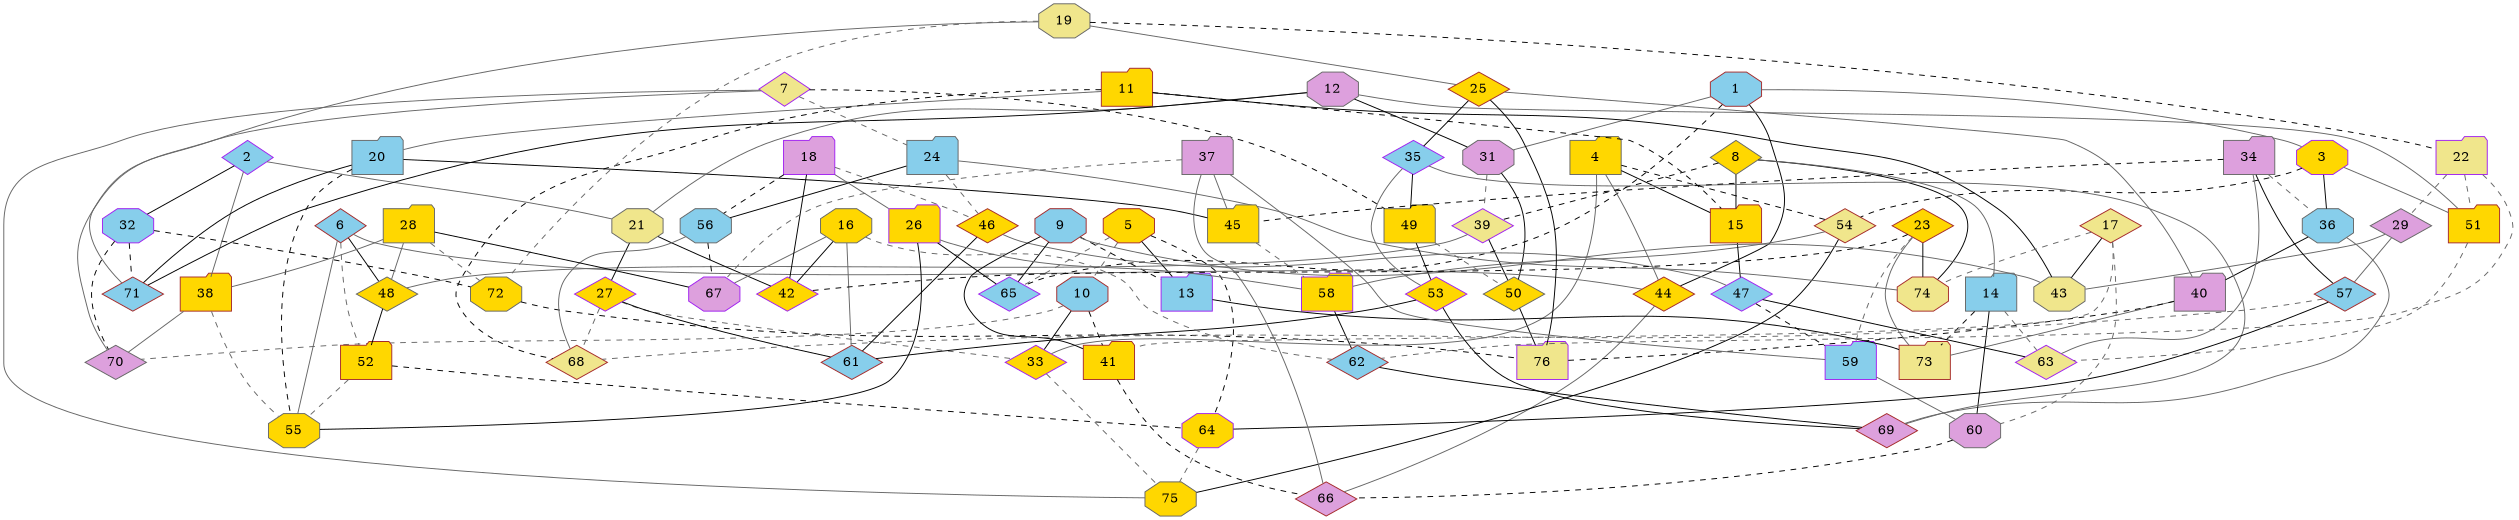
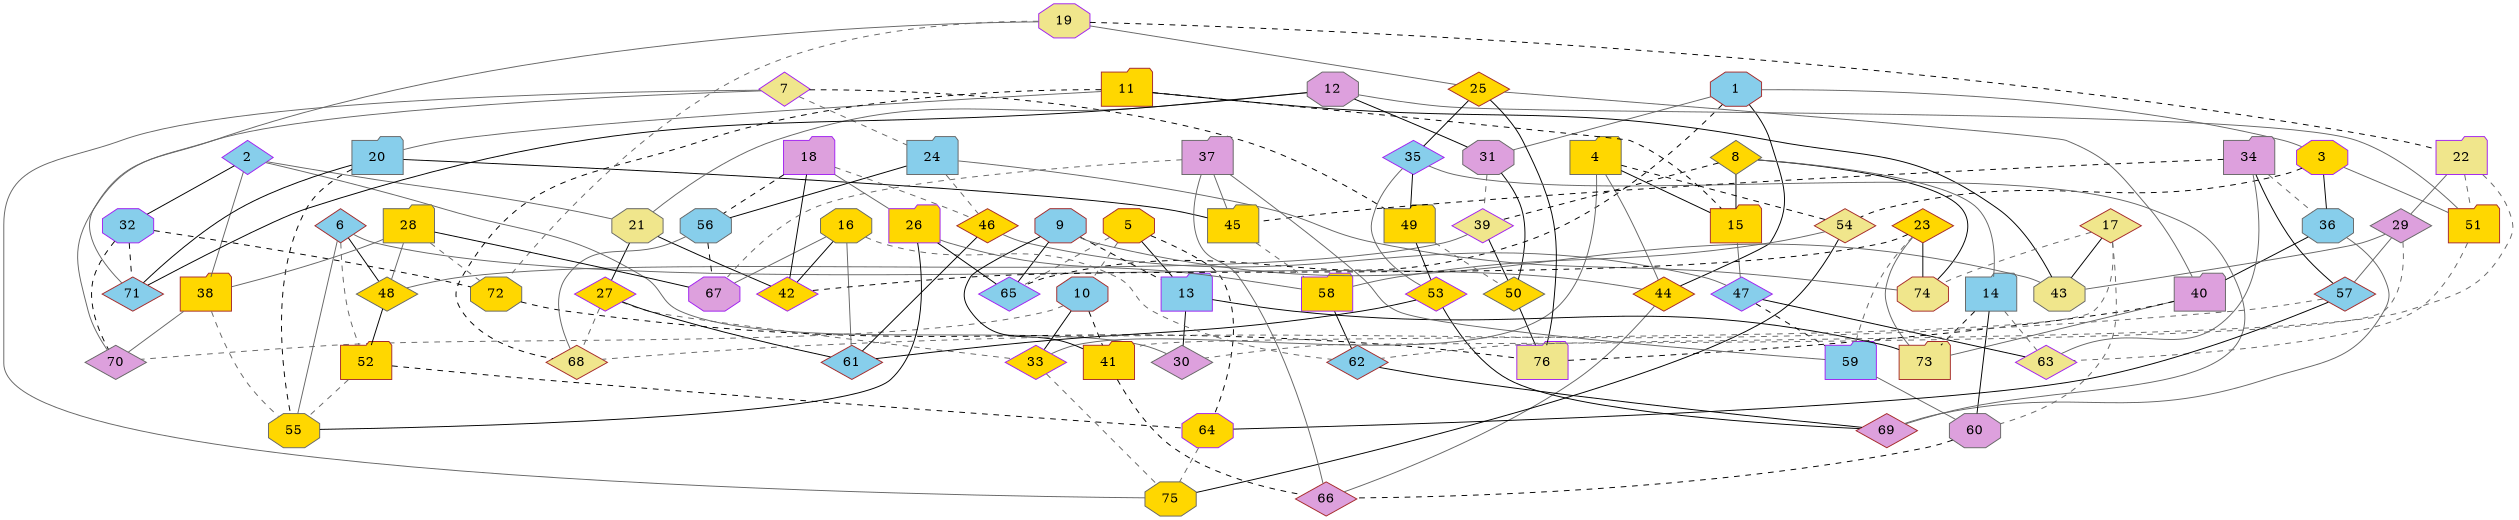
(1064, 21) -> (1064, 21)
(2429, 194) -> (2429, 194)
(1739, 267) -> (1739, 267)
none -> (1182, 362)
